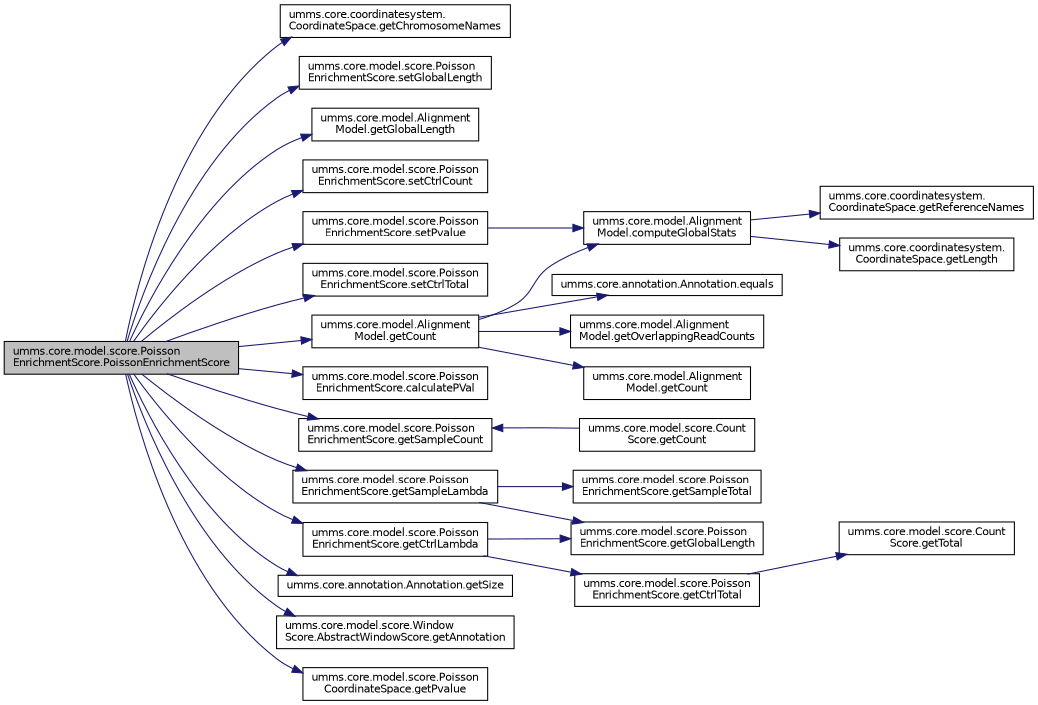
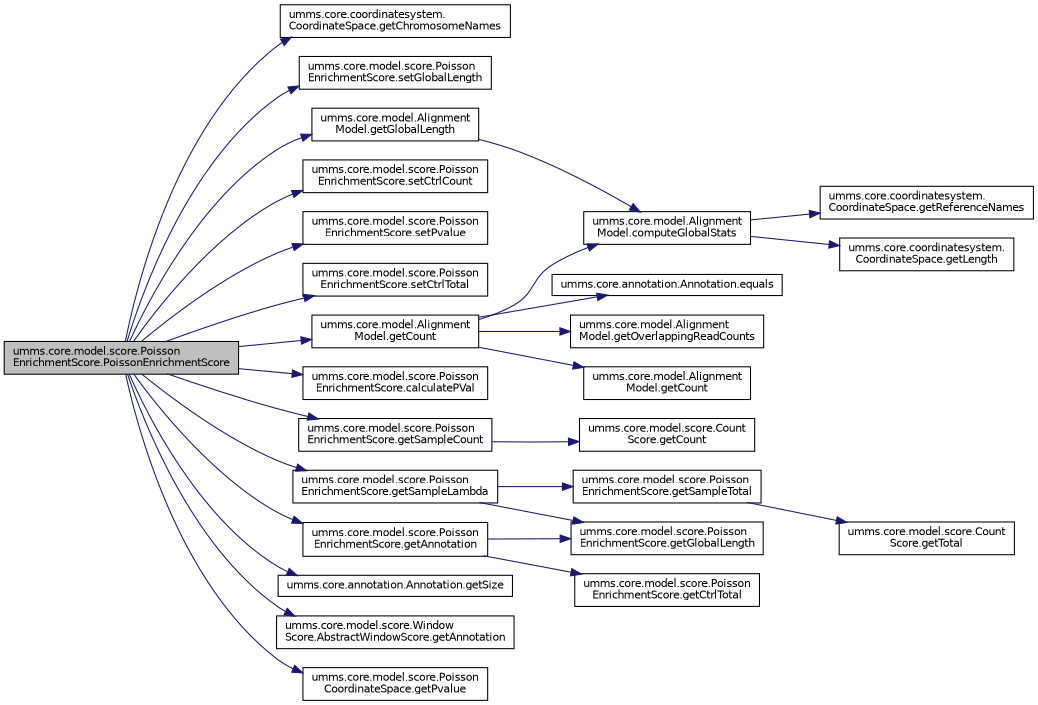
(530, 228) -> (557, 168)
(541, 428) -> (530, 442)
(395, 539) -> (395, 539)
(792, 565) -> (792, 511)
